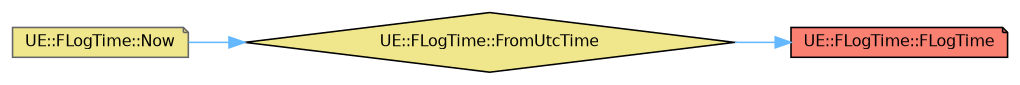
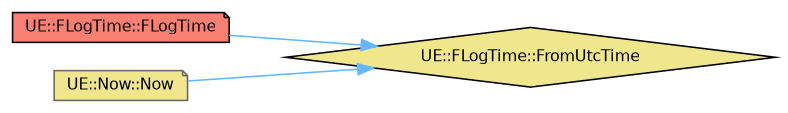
(100, 42) -> (121, 86)
(755, 42) -> (295, 40)
